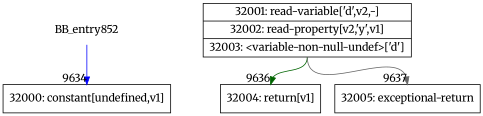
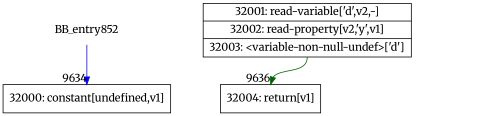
(408, 99) -> none
